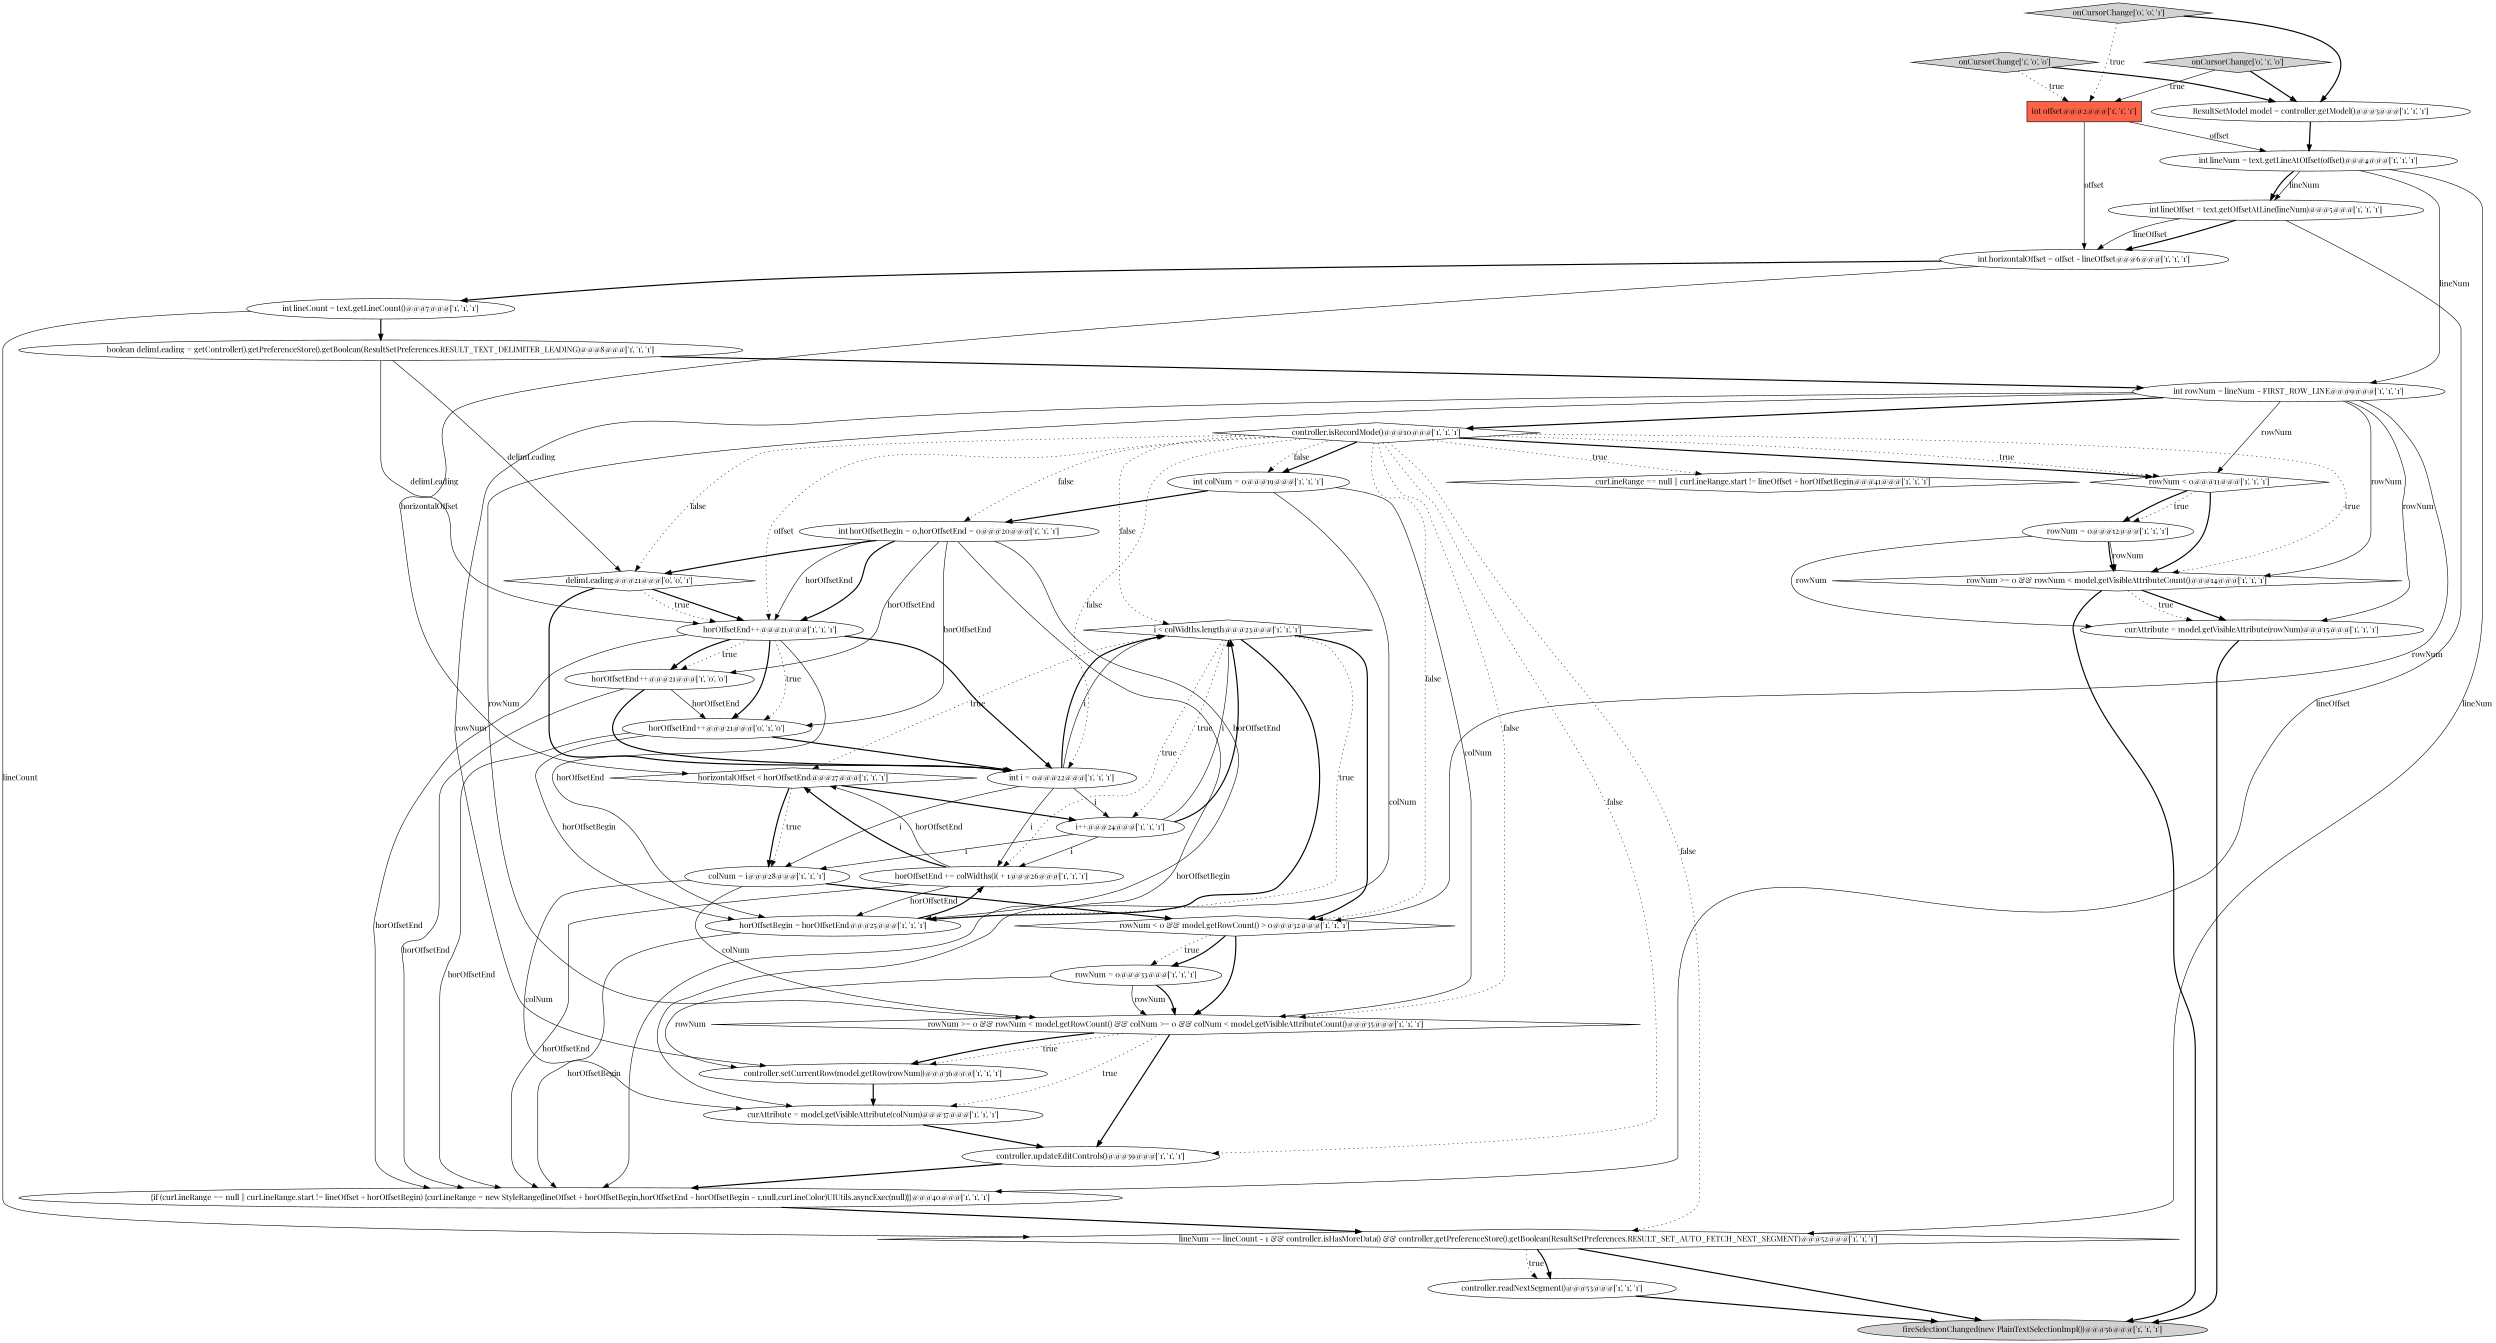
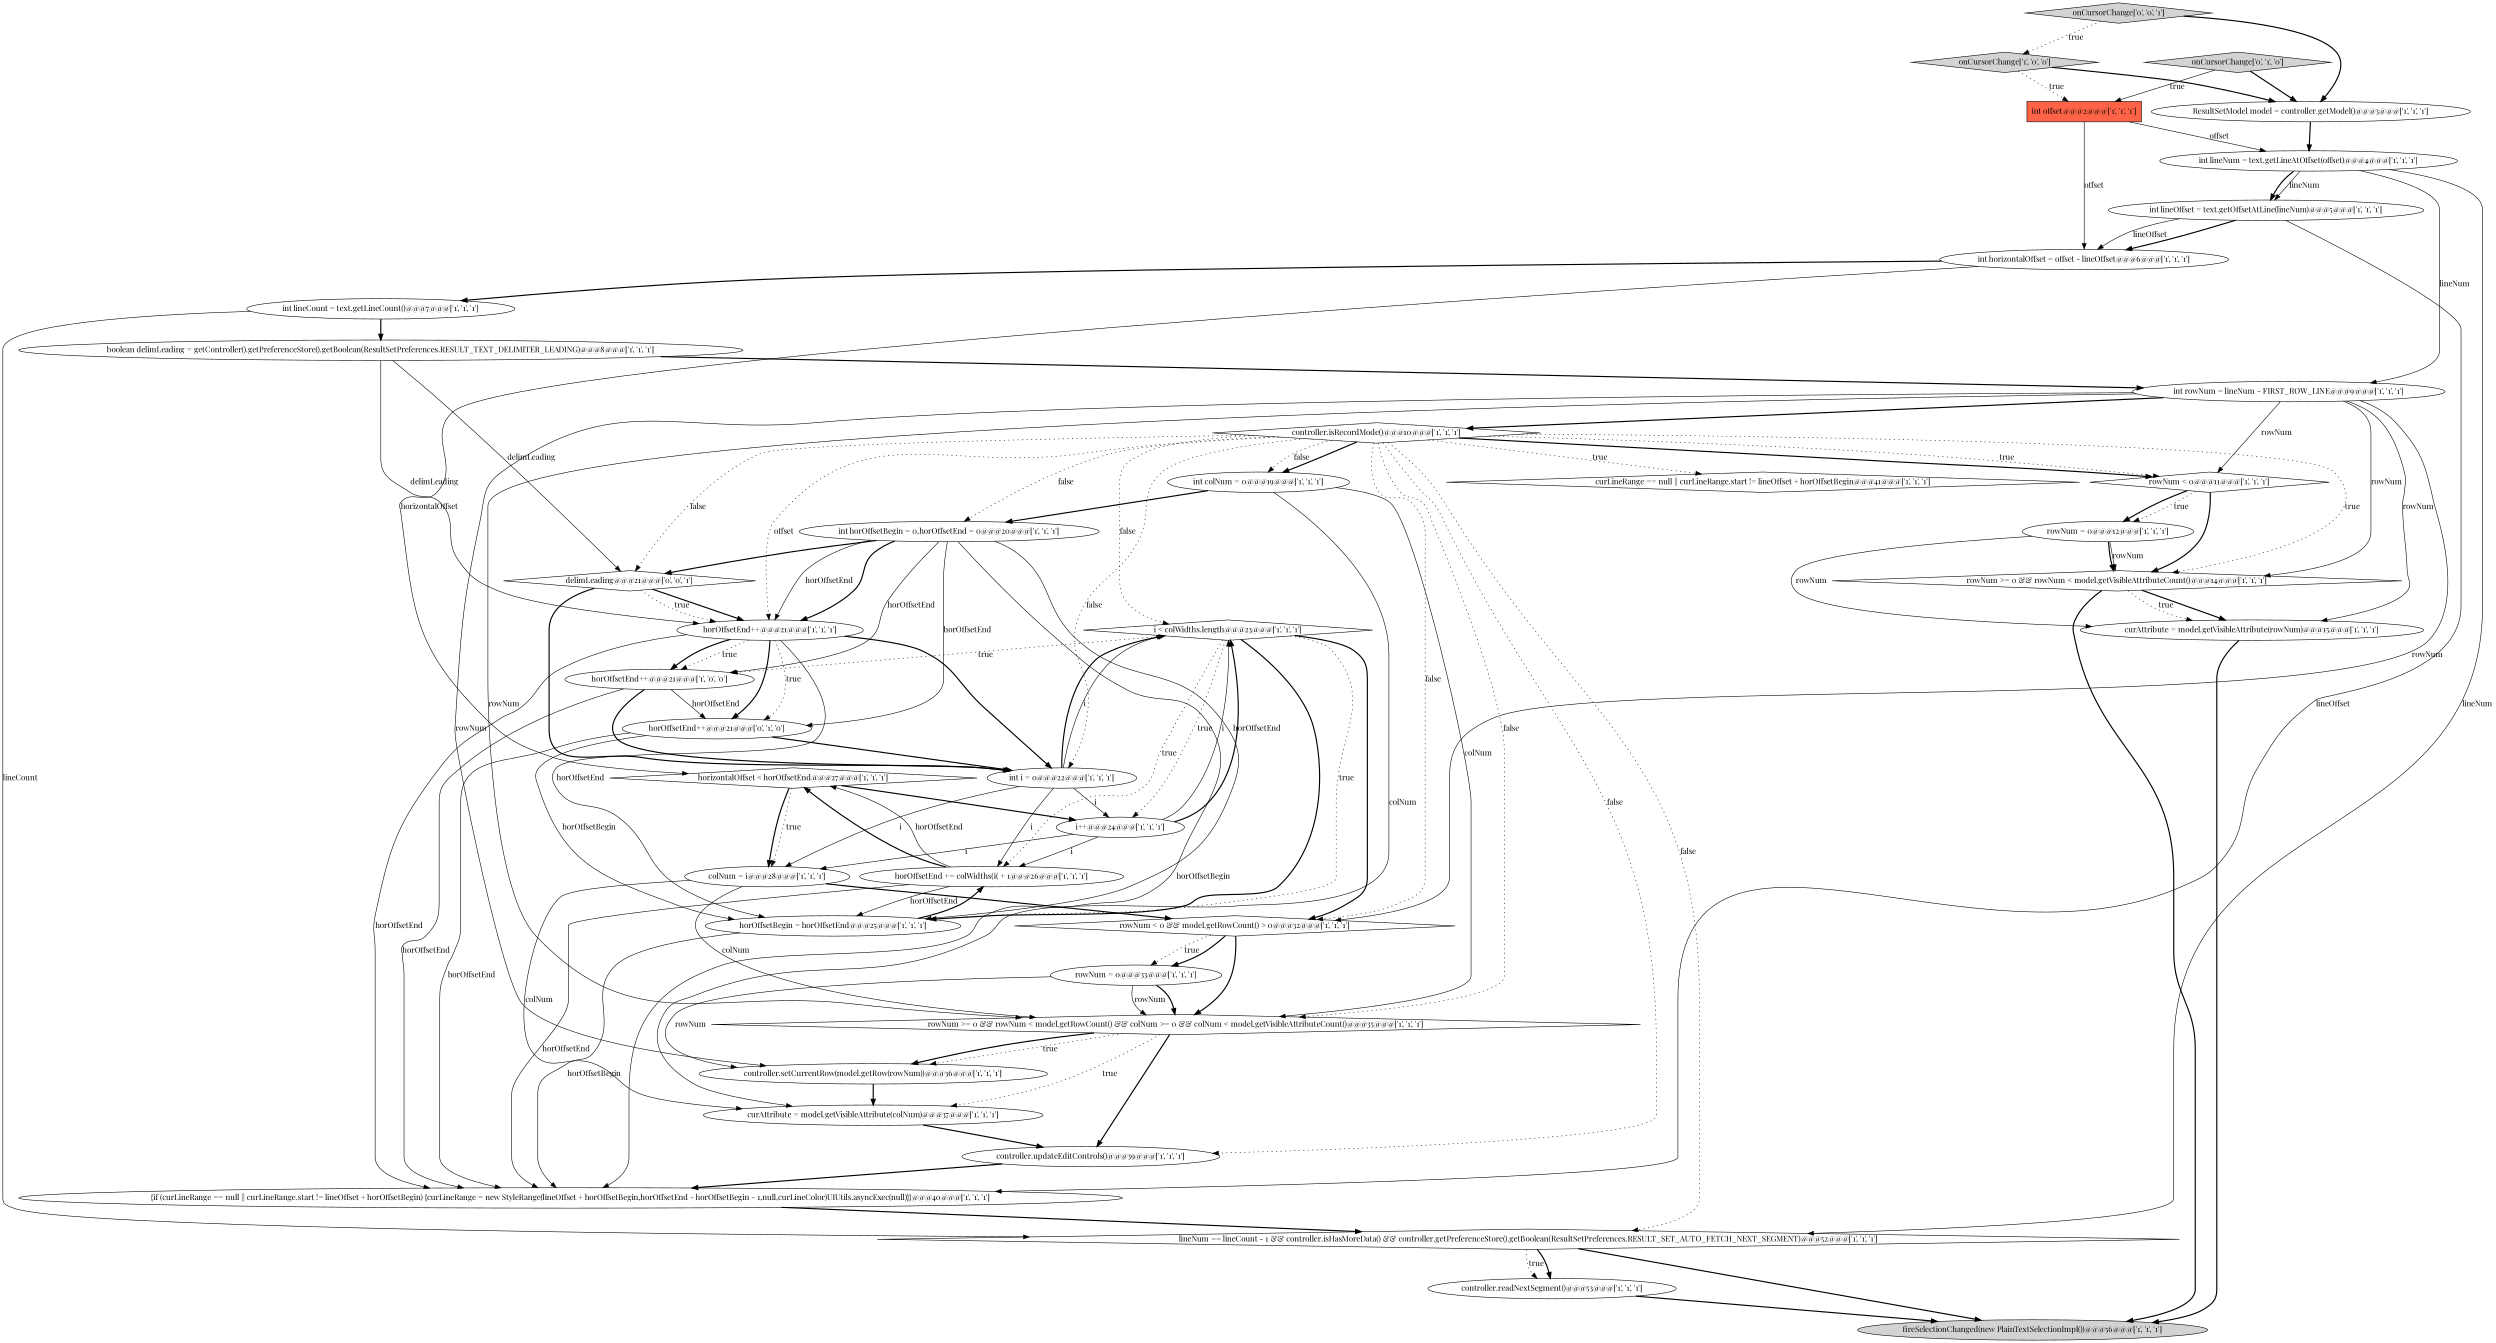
(2107, 61) -> (2065, 37)
(991, 692) -> (952, 654)
